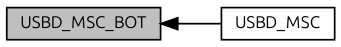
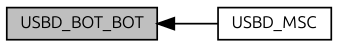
(84, 24) -> (82, 24)
